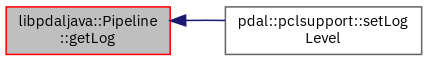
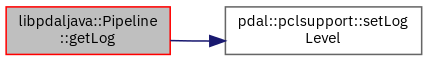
(206, 20) -> (190, 41)
